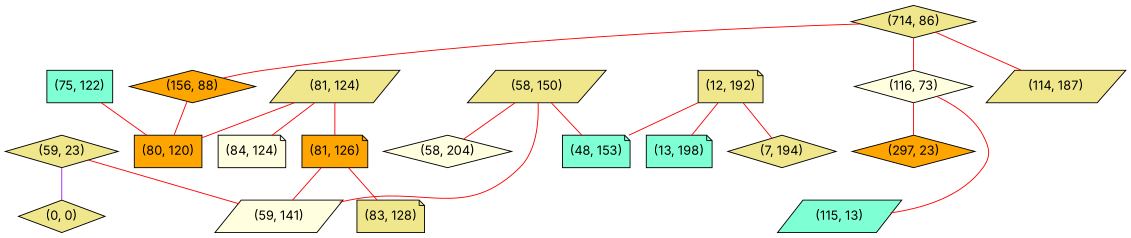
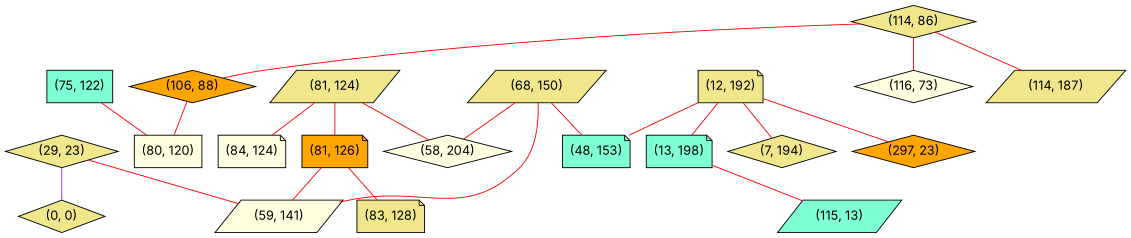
(914, 22) -> (914, 22)
(192, 87) -> (192, 87)
(537, 87) -> (537, 87)
(914, 119) -> (826, 120)
(248, 120) -> (396, 121)
(62, 151) -> (62, 151)
(168, 151) -> (168, 151)
(980, 171) -> (758, 183)
